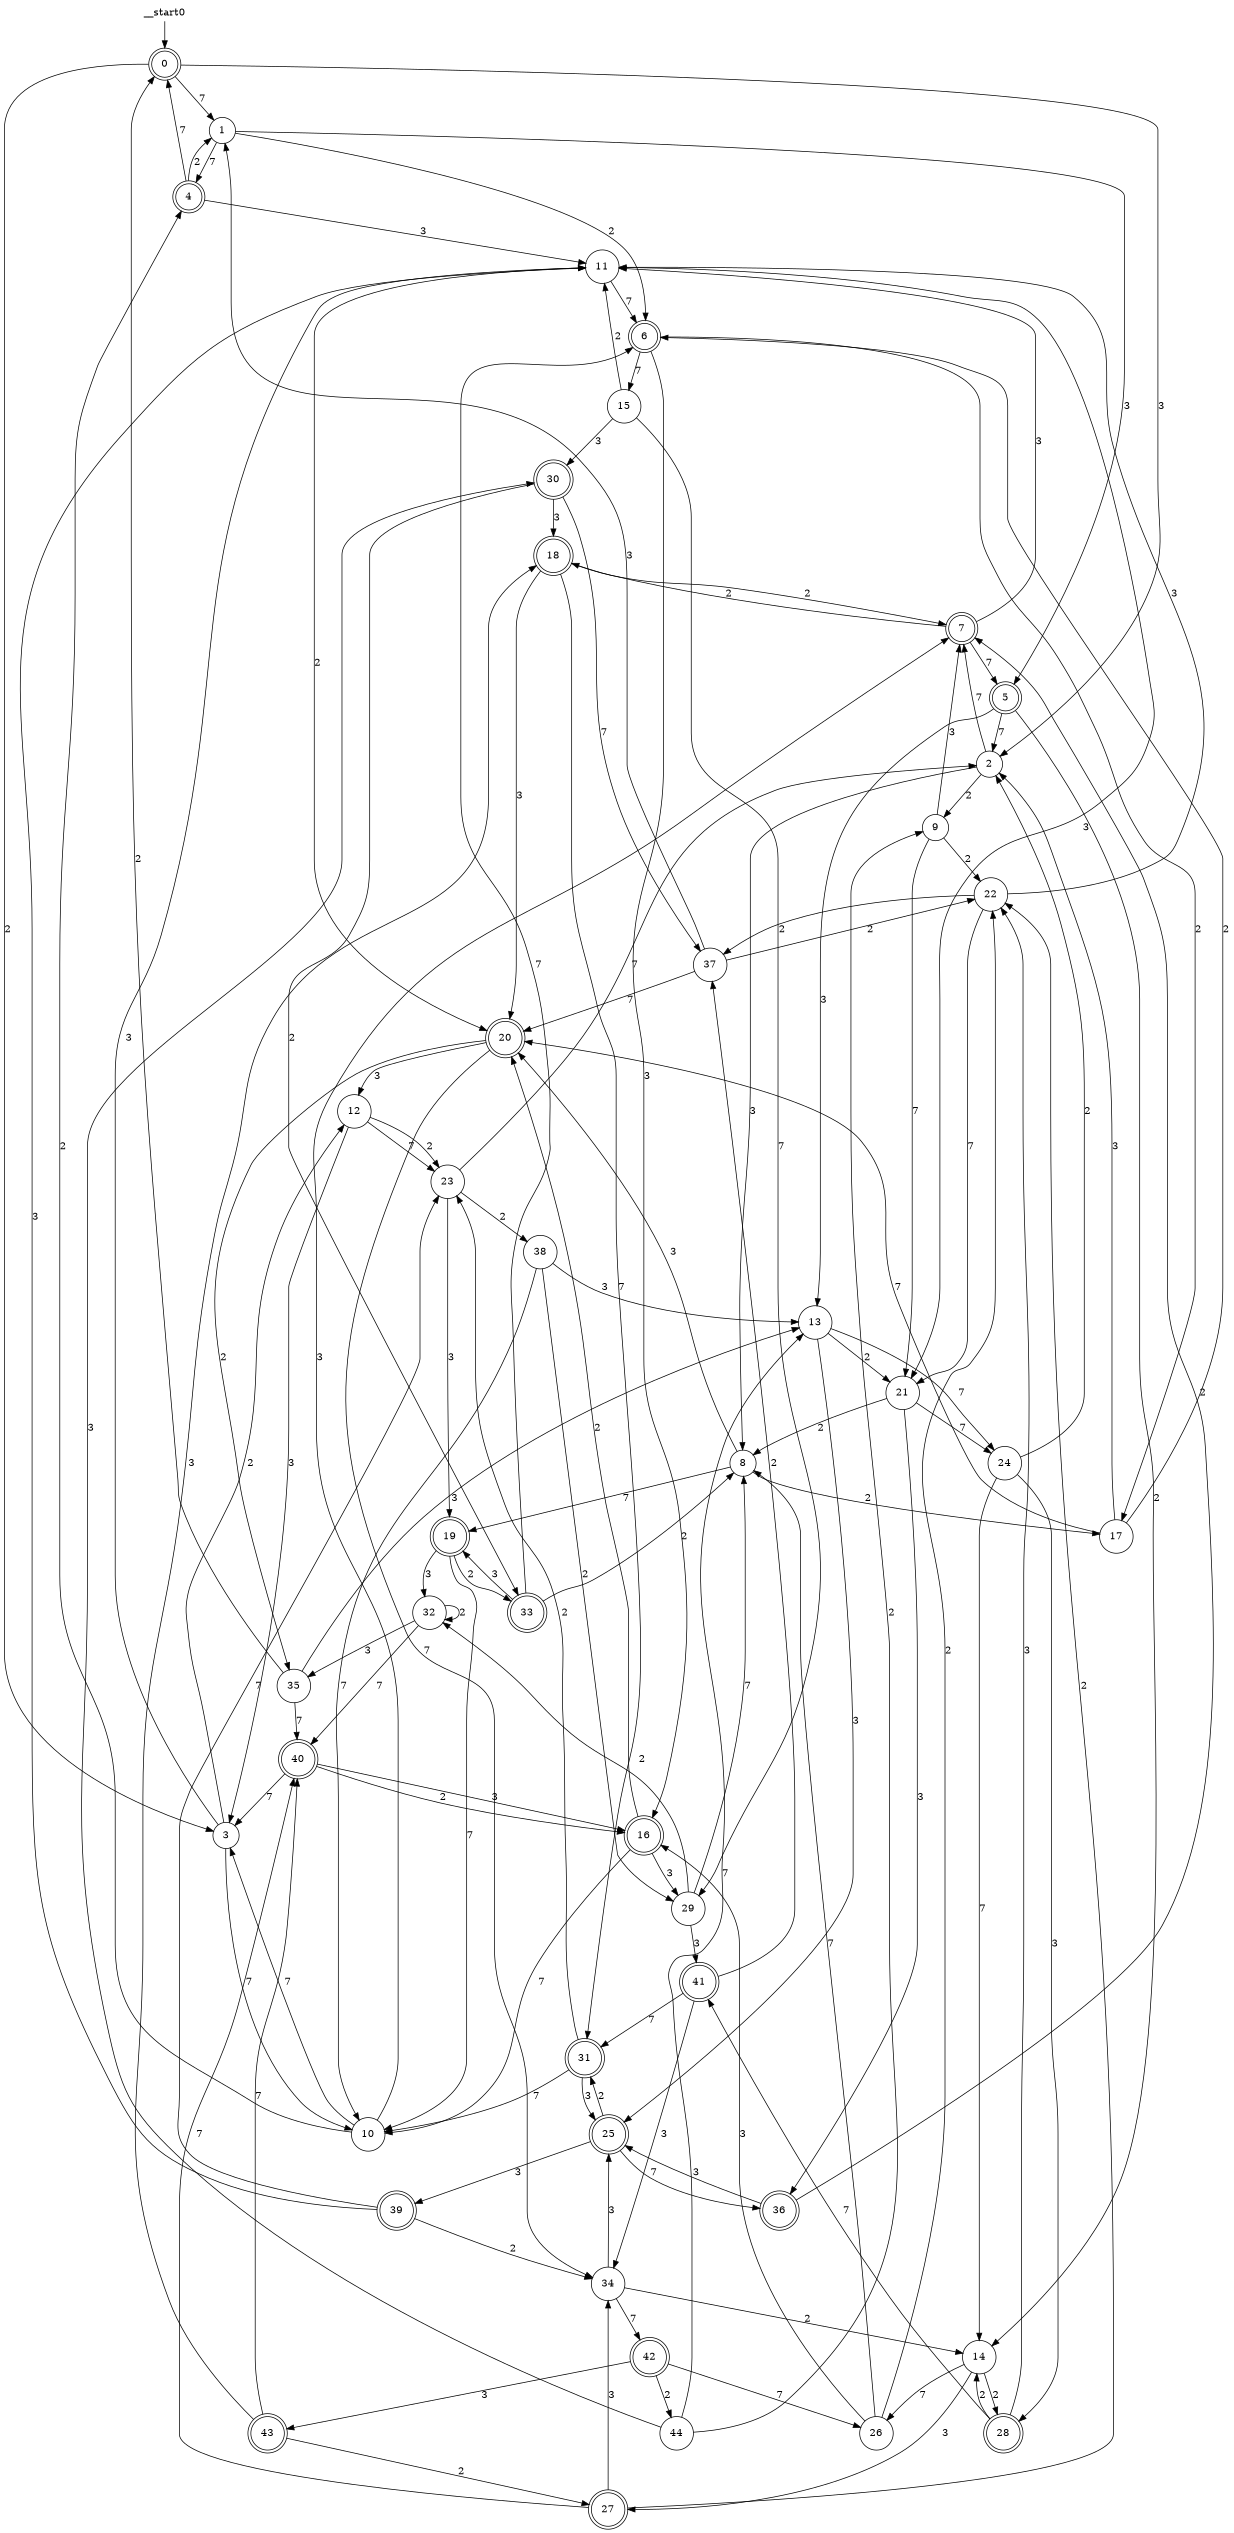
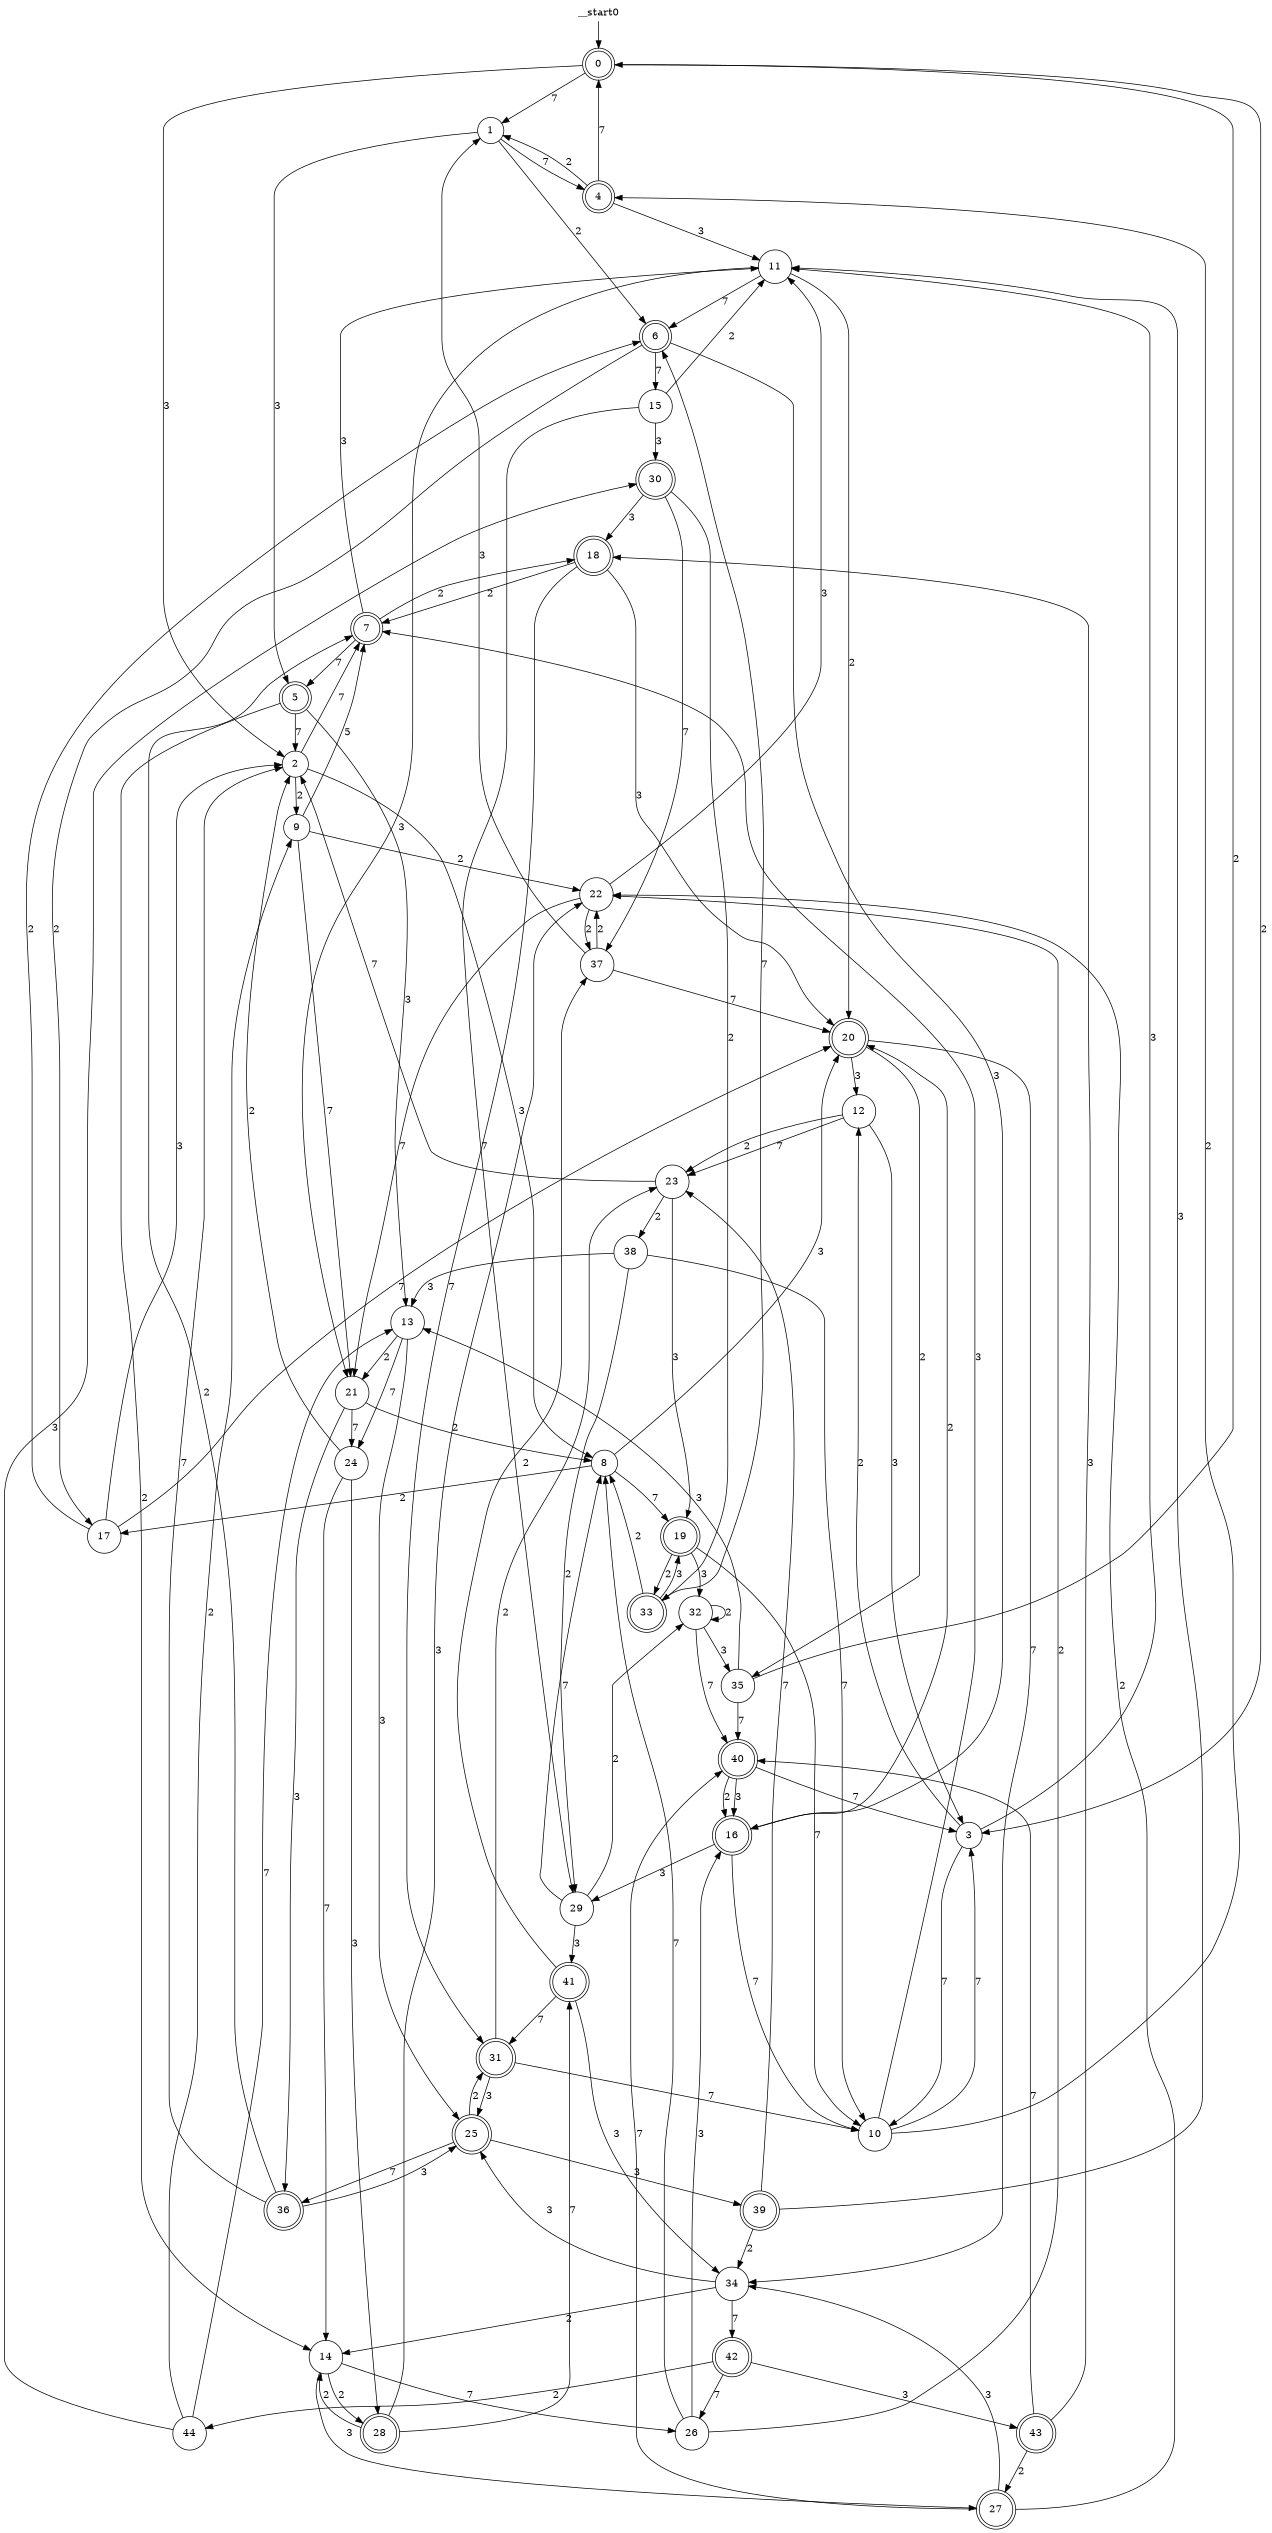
(952, 732) -> (348, 732)
none -> (181, 1450)
